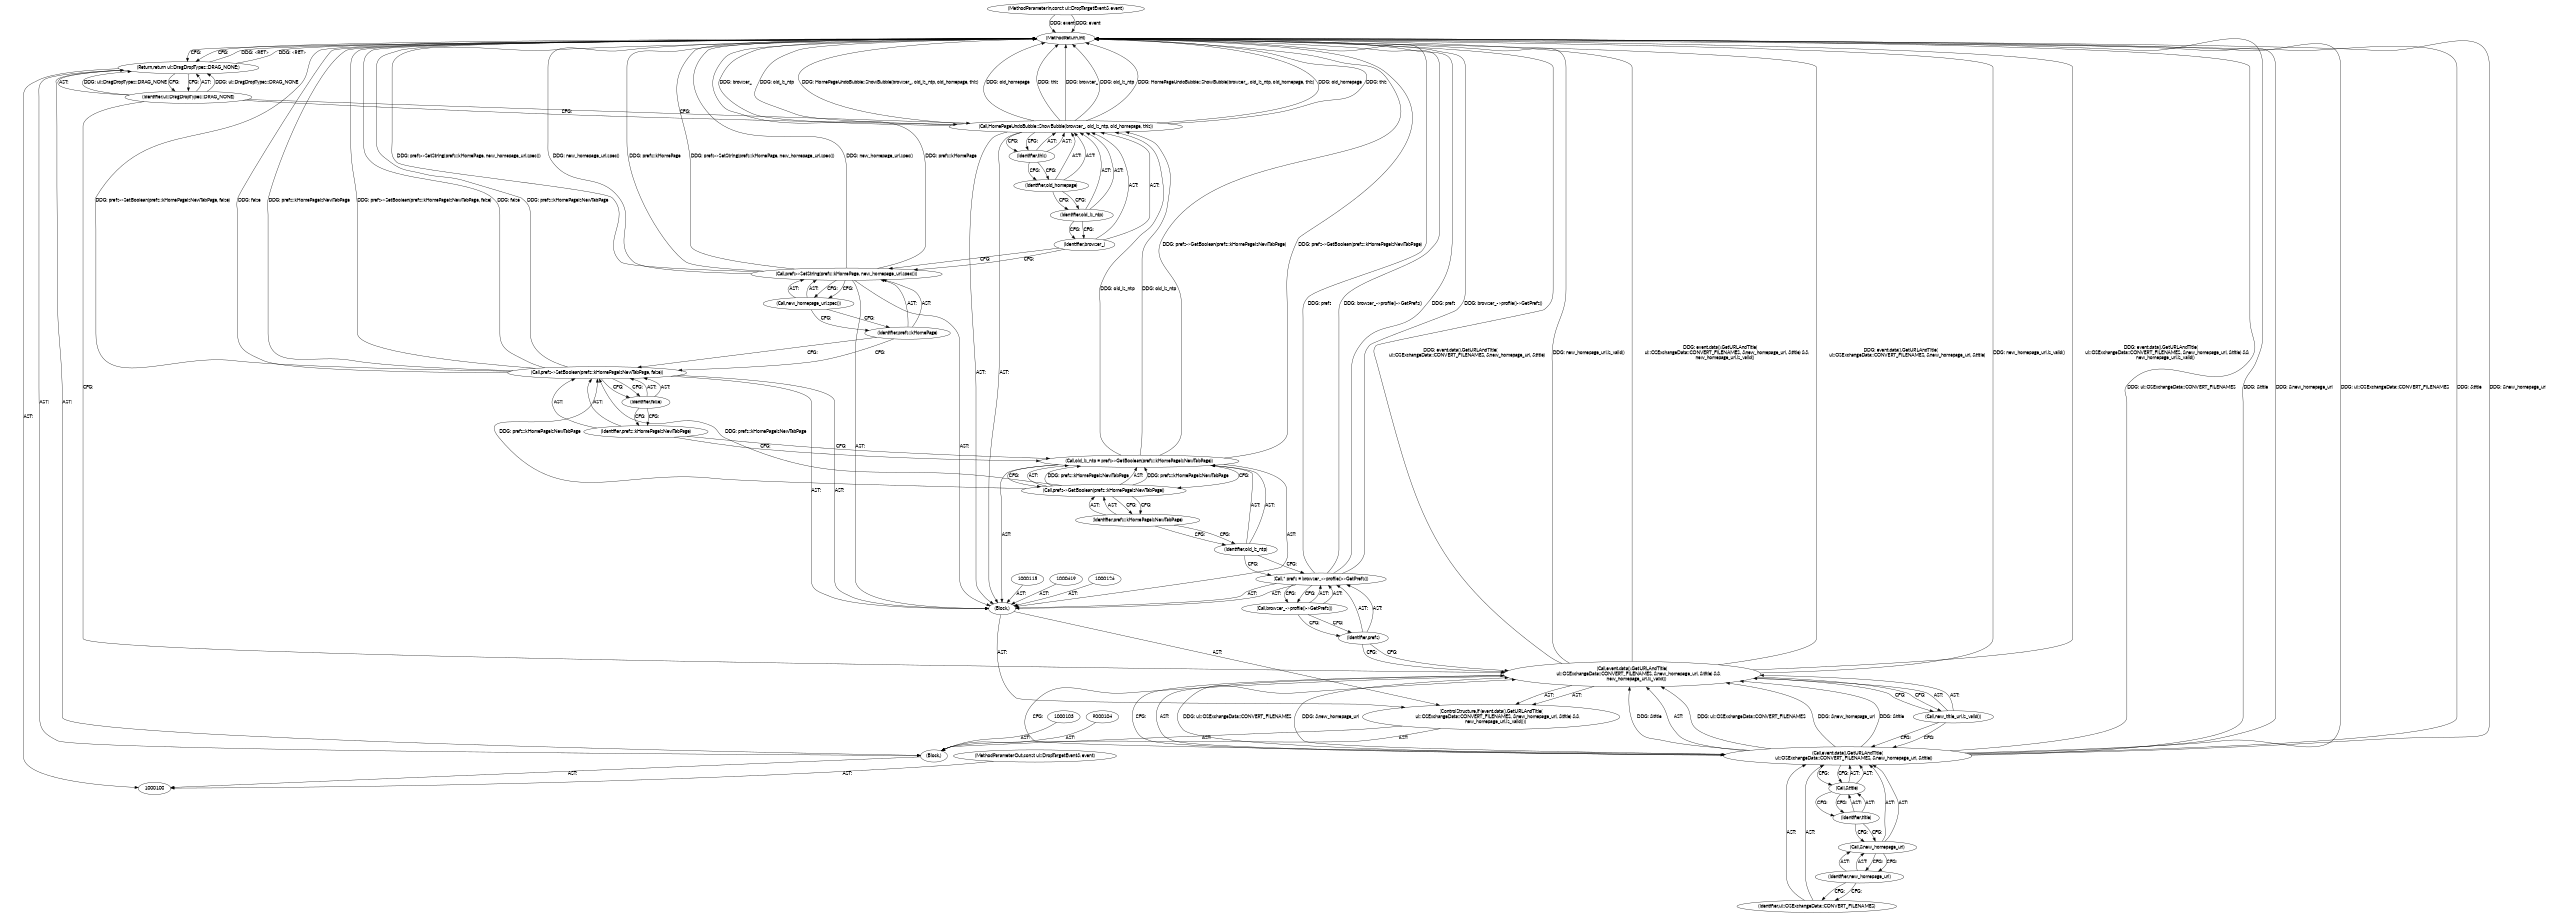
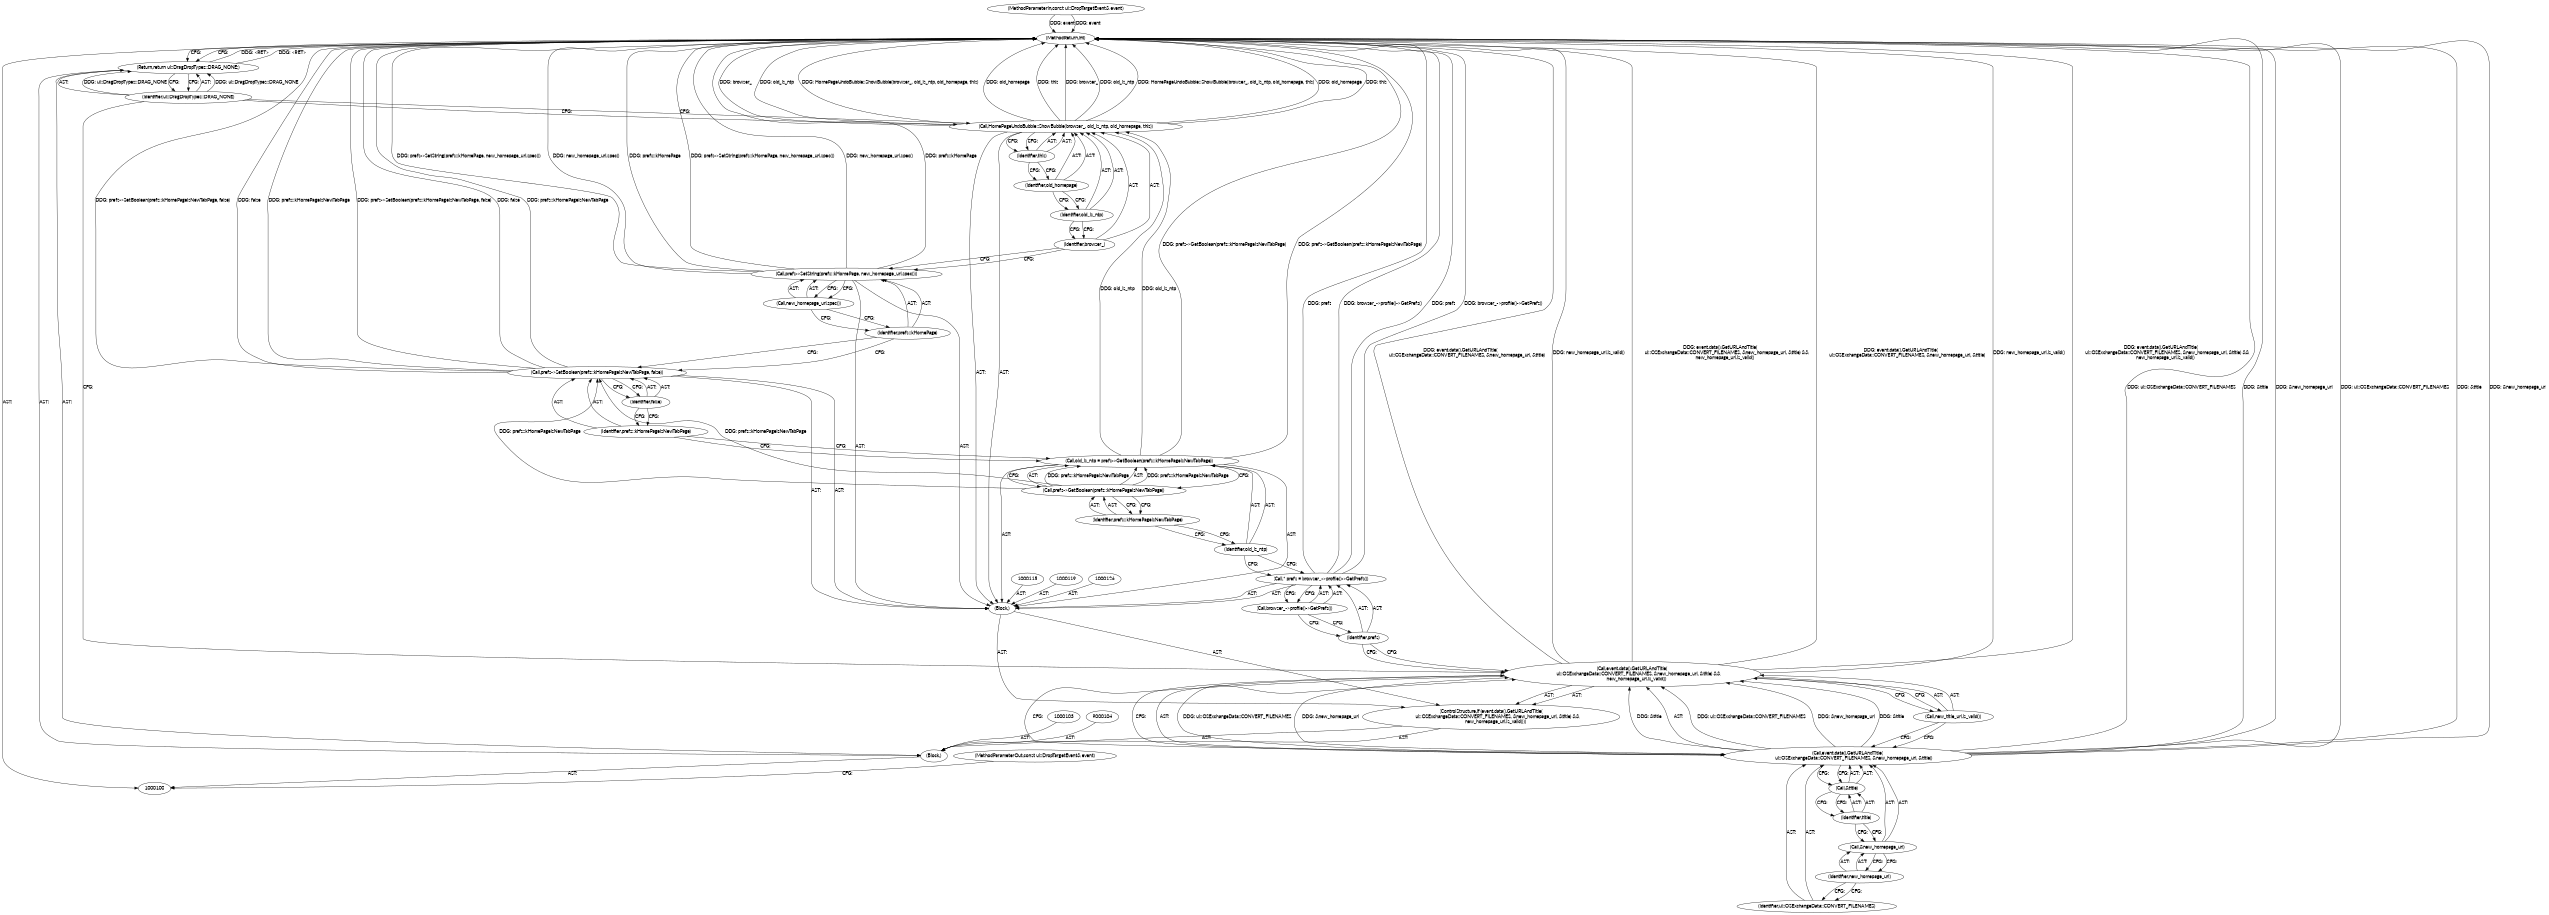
(23, 434) -> (104, 54)
(1066, 579) -> (1066, 579)
(848, 774) -> (848, 774)
